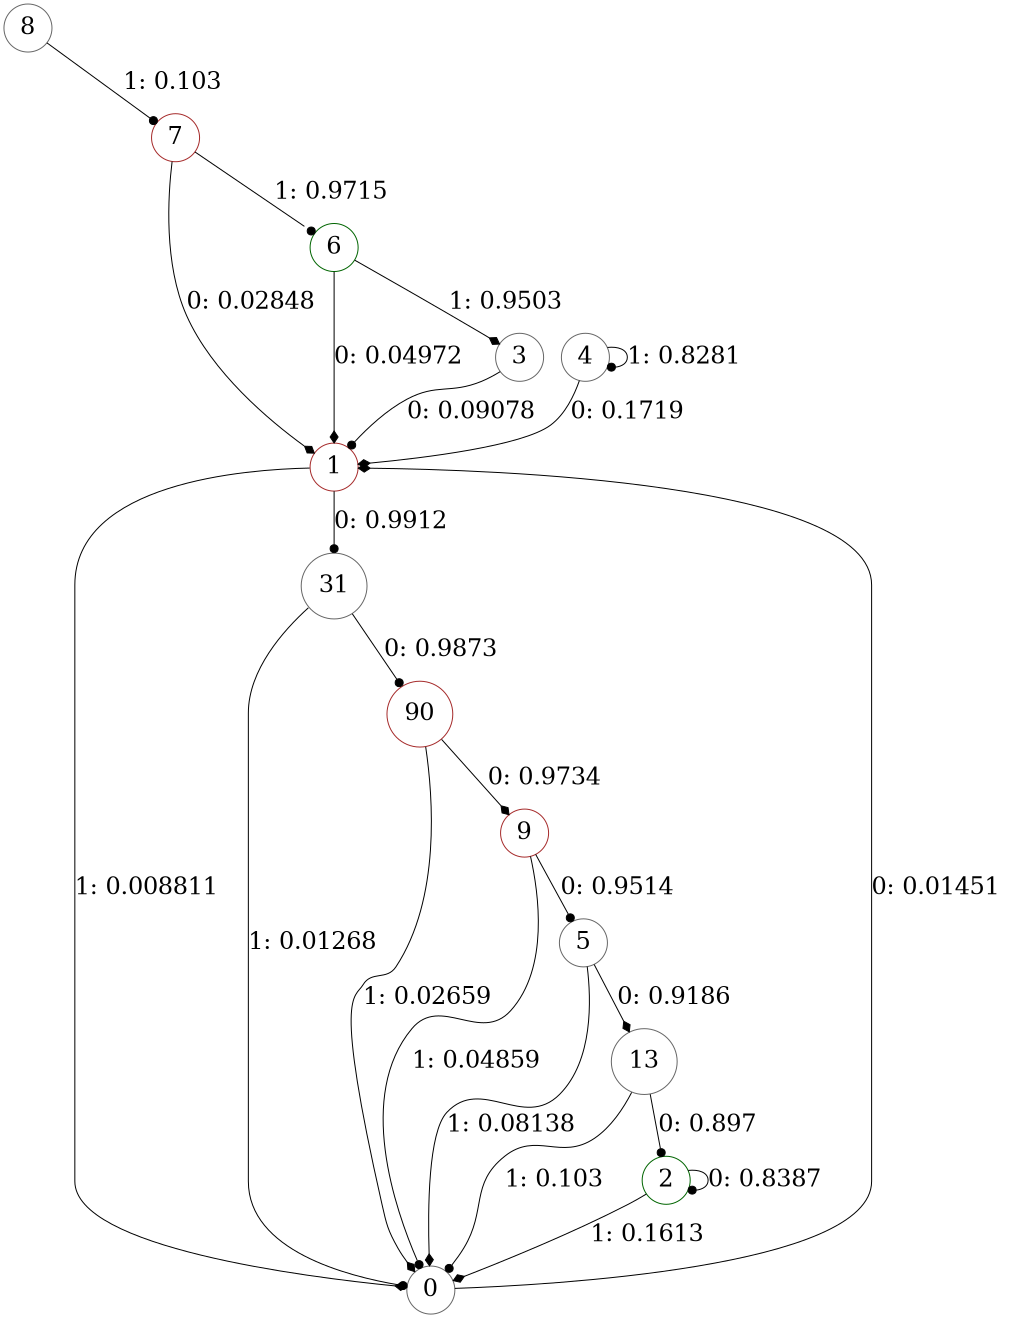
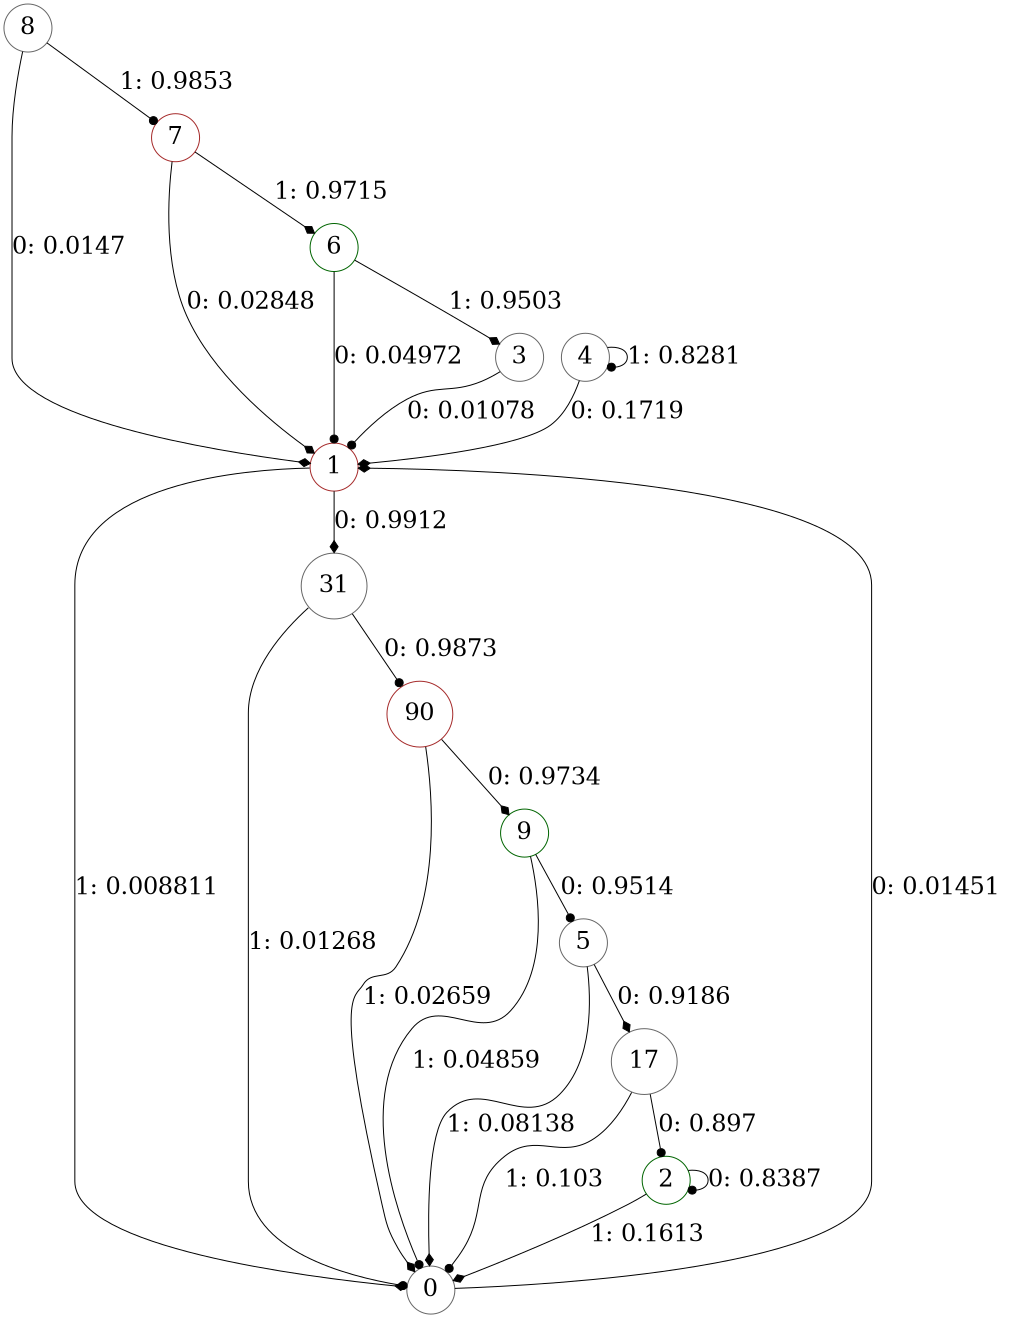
(188, 83) -> (188, 83)
(250, 189) -> (250, 189)
(334, 353) -> (334, 353)
none -> (14, 362)
(479, 412) -> (479, 412)
(334, 518) -> (334, 518)
(525, 833) -> (525, 833)
(644, 1062) -> (644, 1062)
